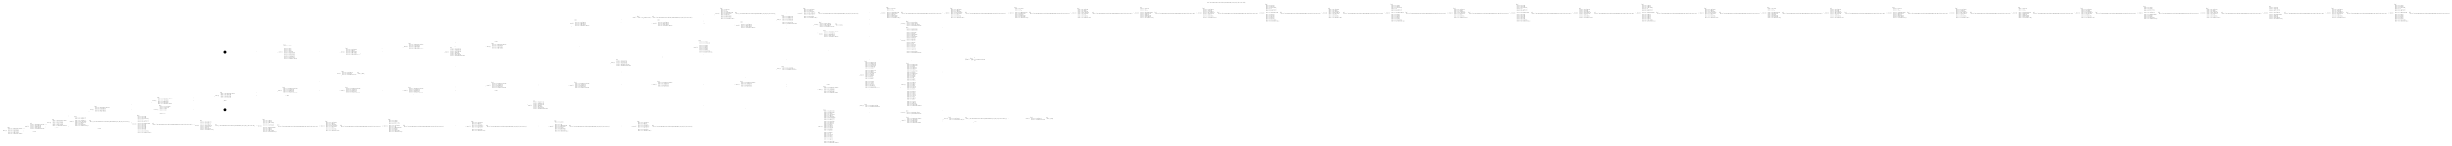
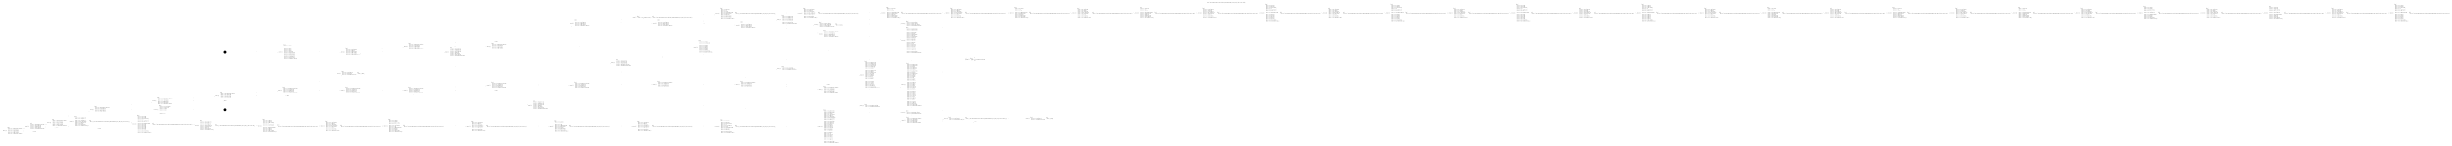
none -> (745, 127)
